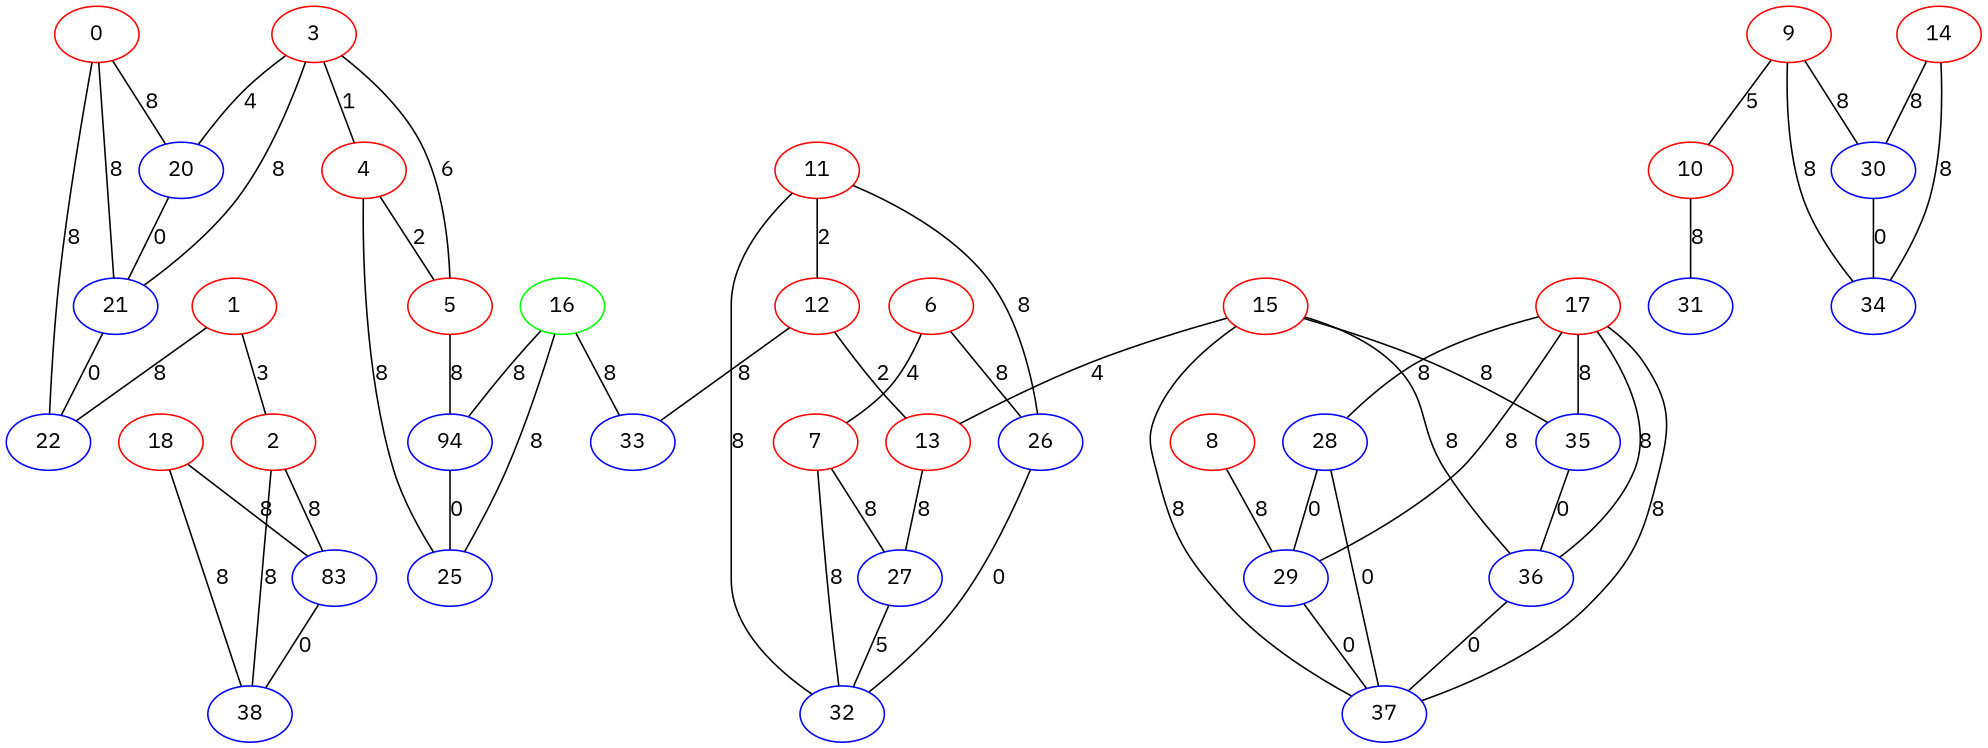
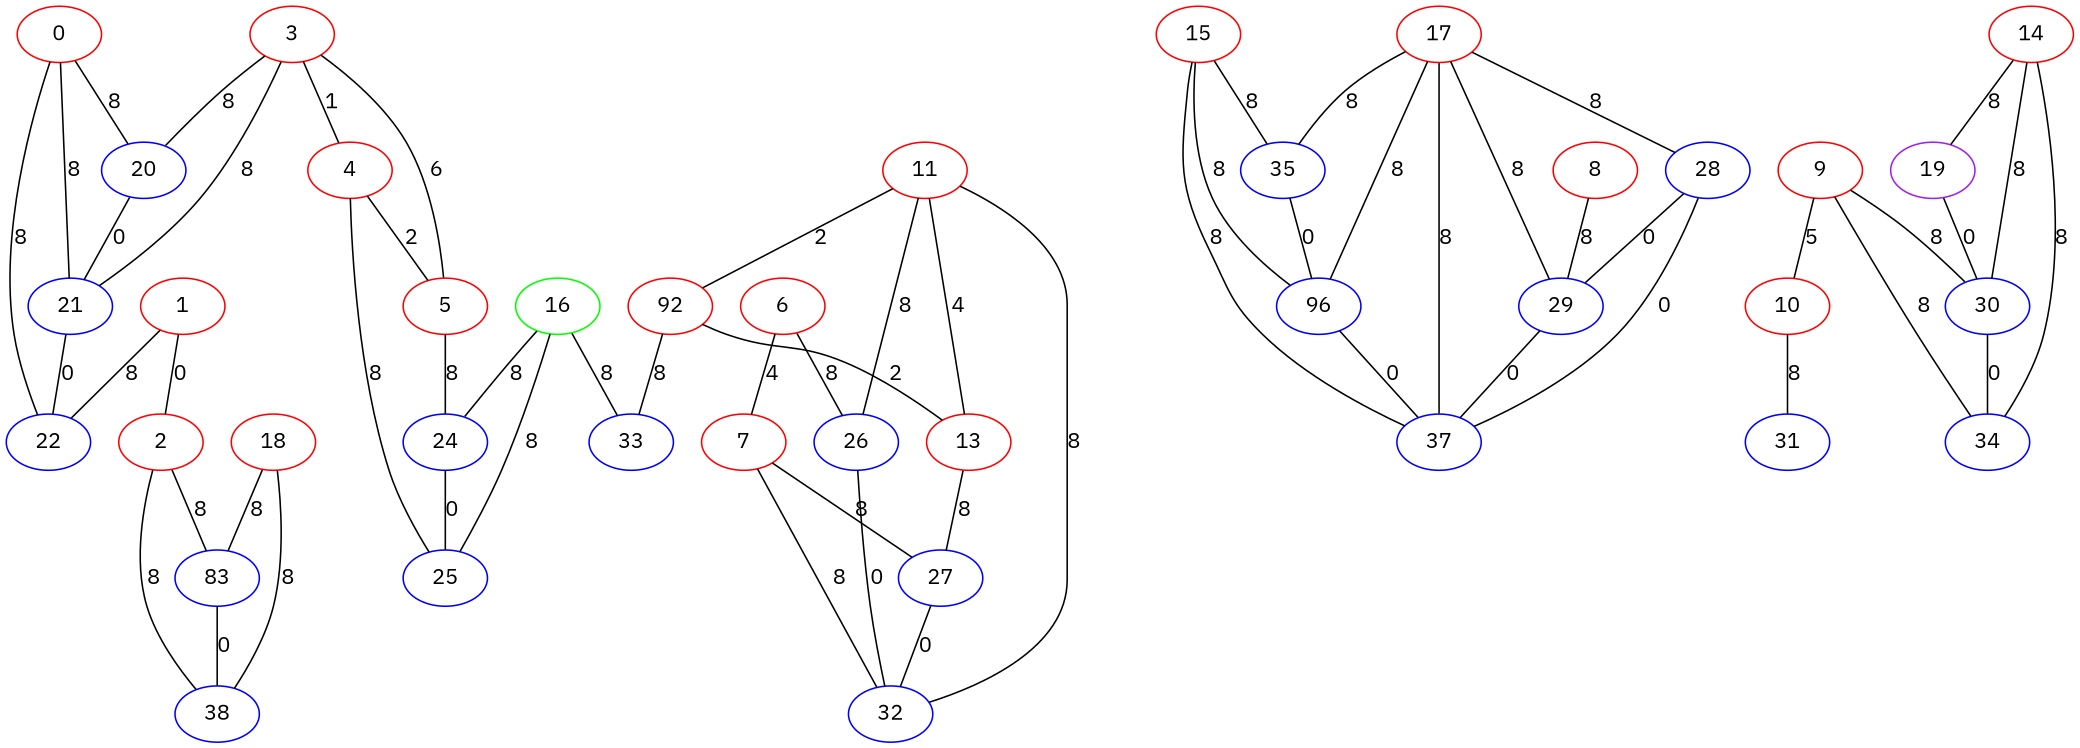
(251, 102) -> (229, 102)
none -> (1933, 170)
(817, 306) -> (670, 306)
(1090, 363) -> (947, 306)
(263, 374) -> (180, 374)
(450, 442) -> (445, 442)
(1531, 578) -> (1319, 306)
(882, 646) -> (926, 646)
